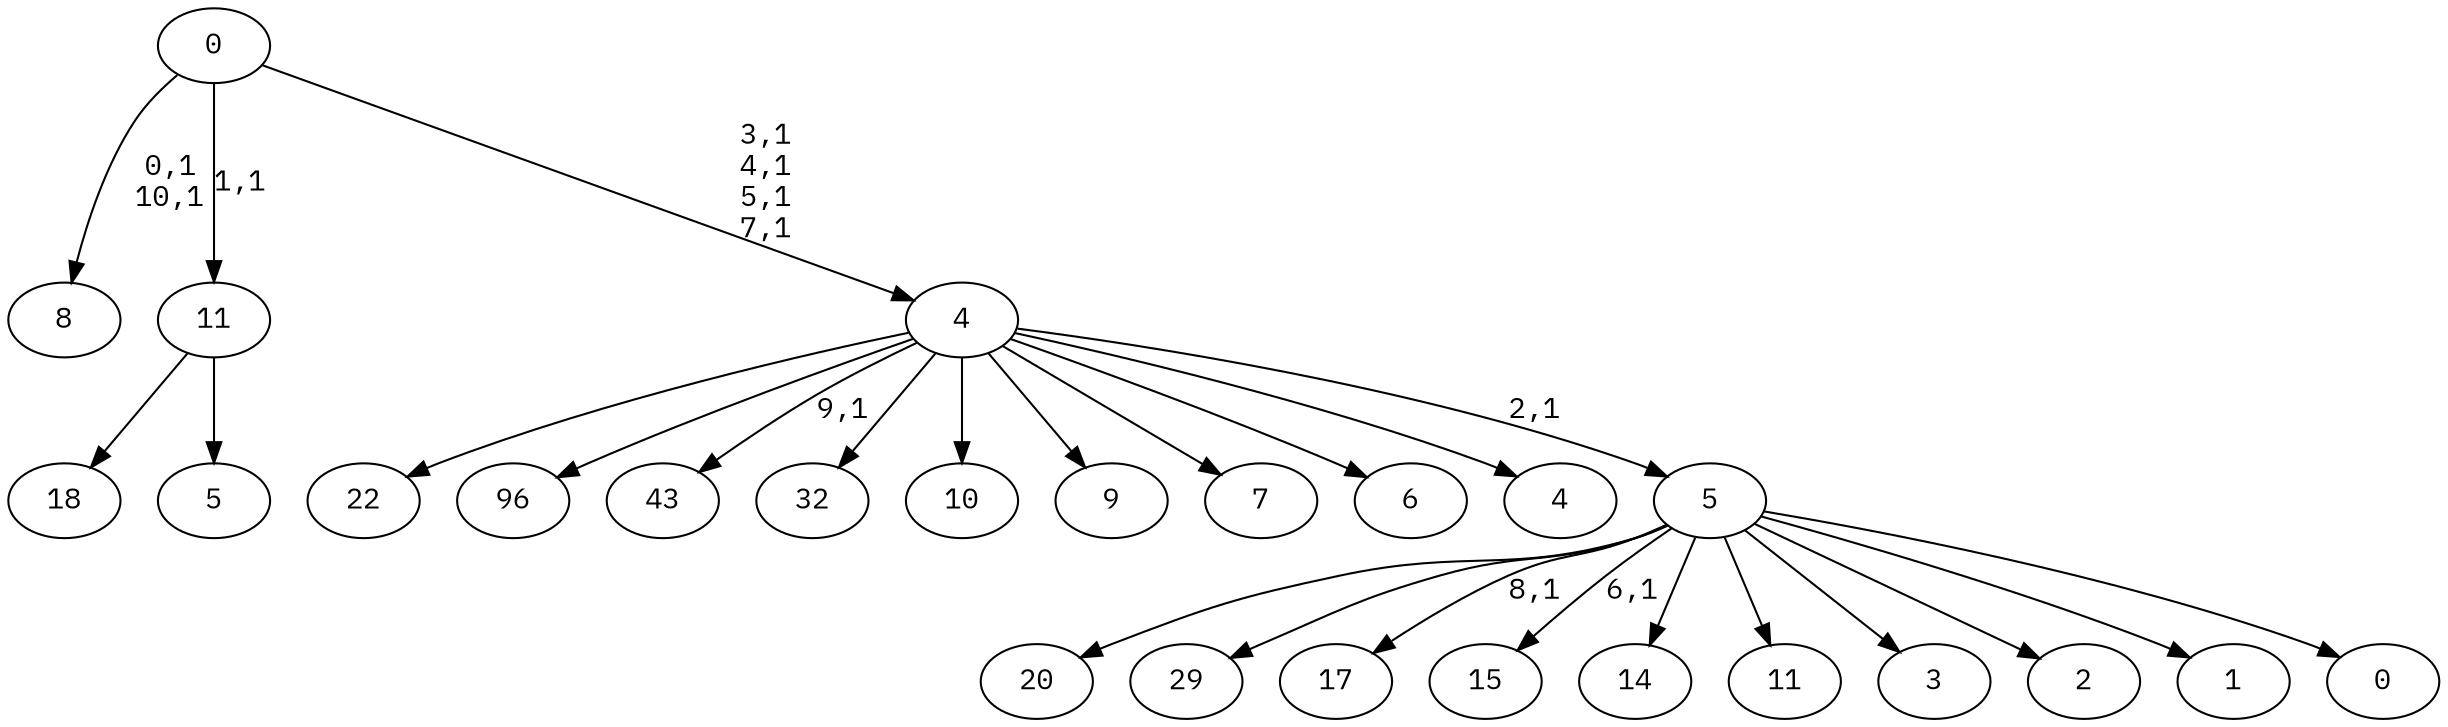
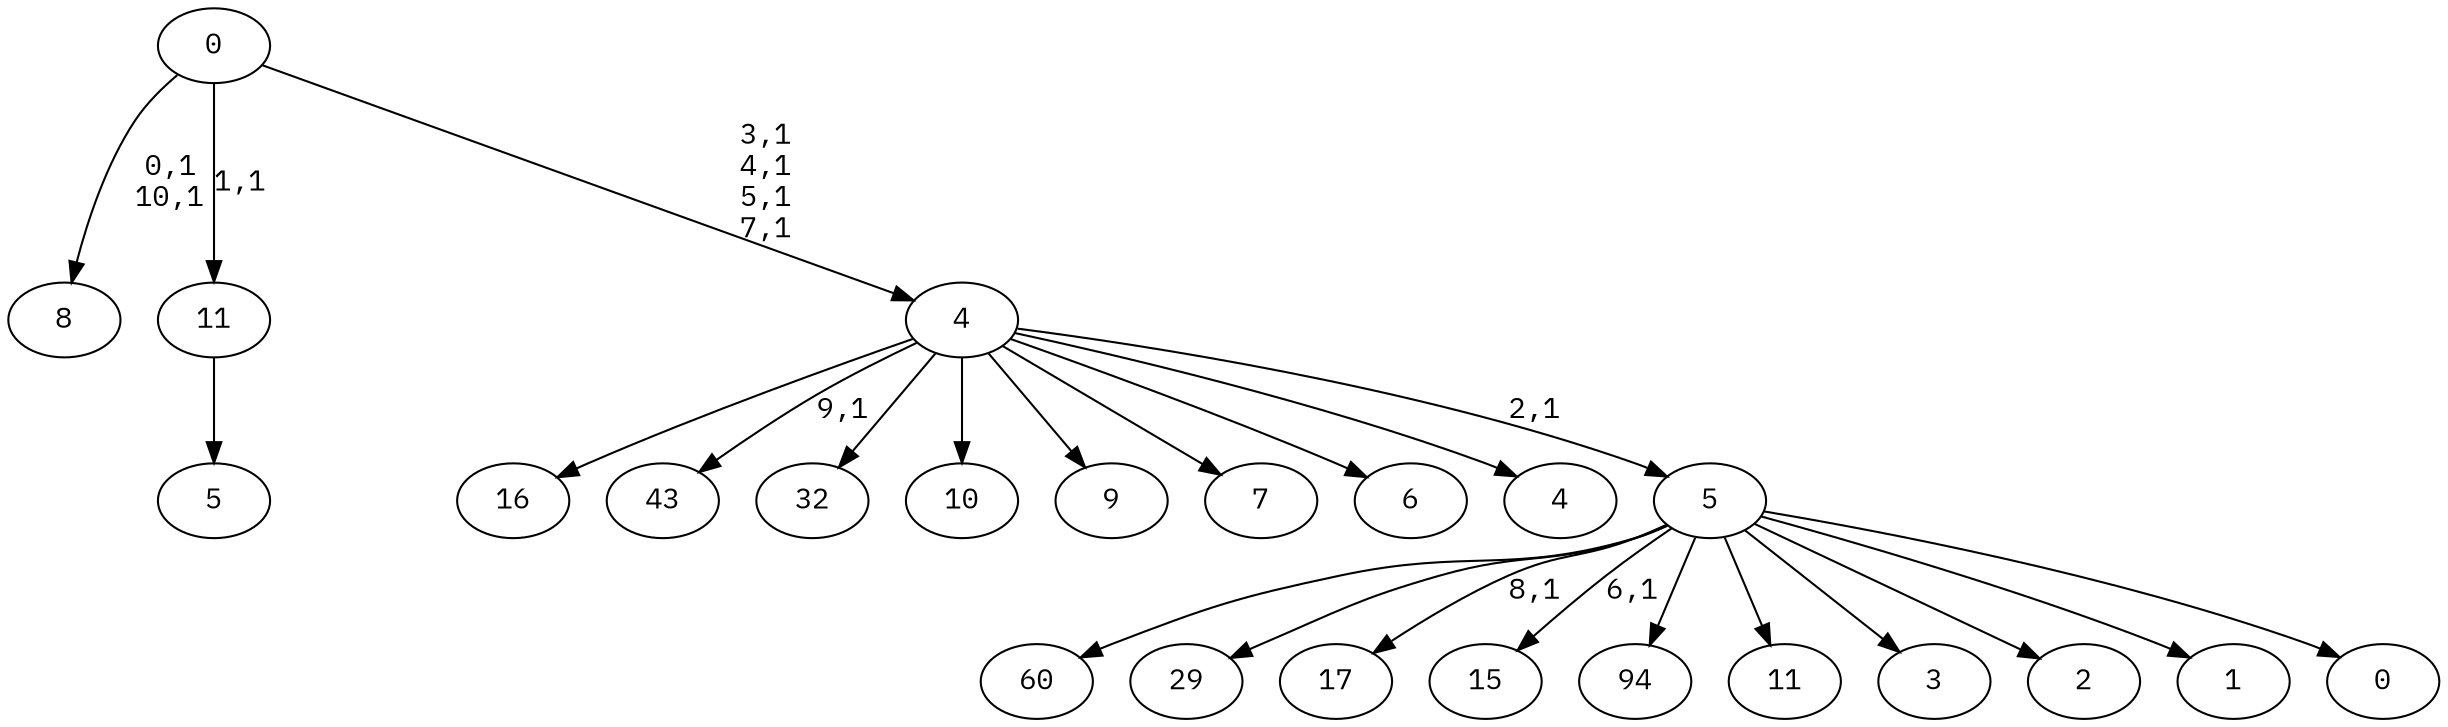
(64, 501) -> none
(364, 501) -> none
(513, 501) -> (513, 501)
(1037, 682) -> (1037, 682)
(1635, 682) -> (1635, 682)
